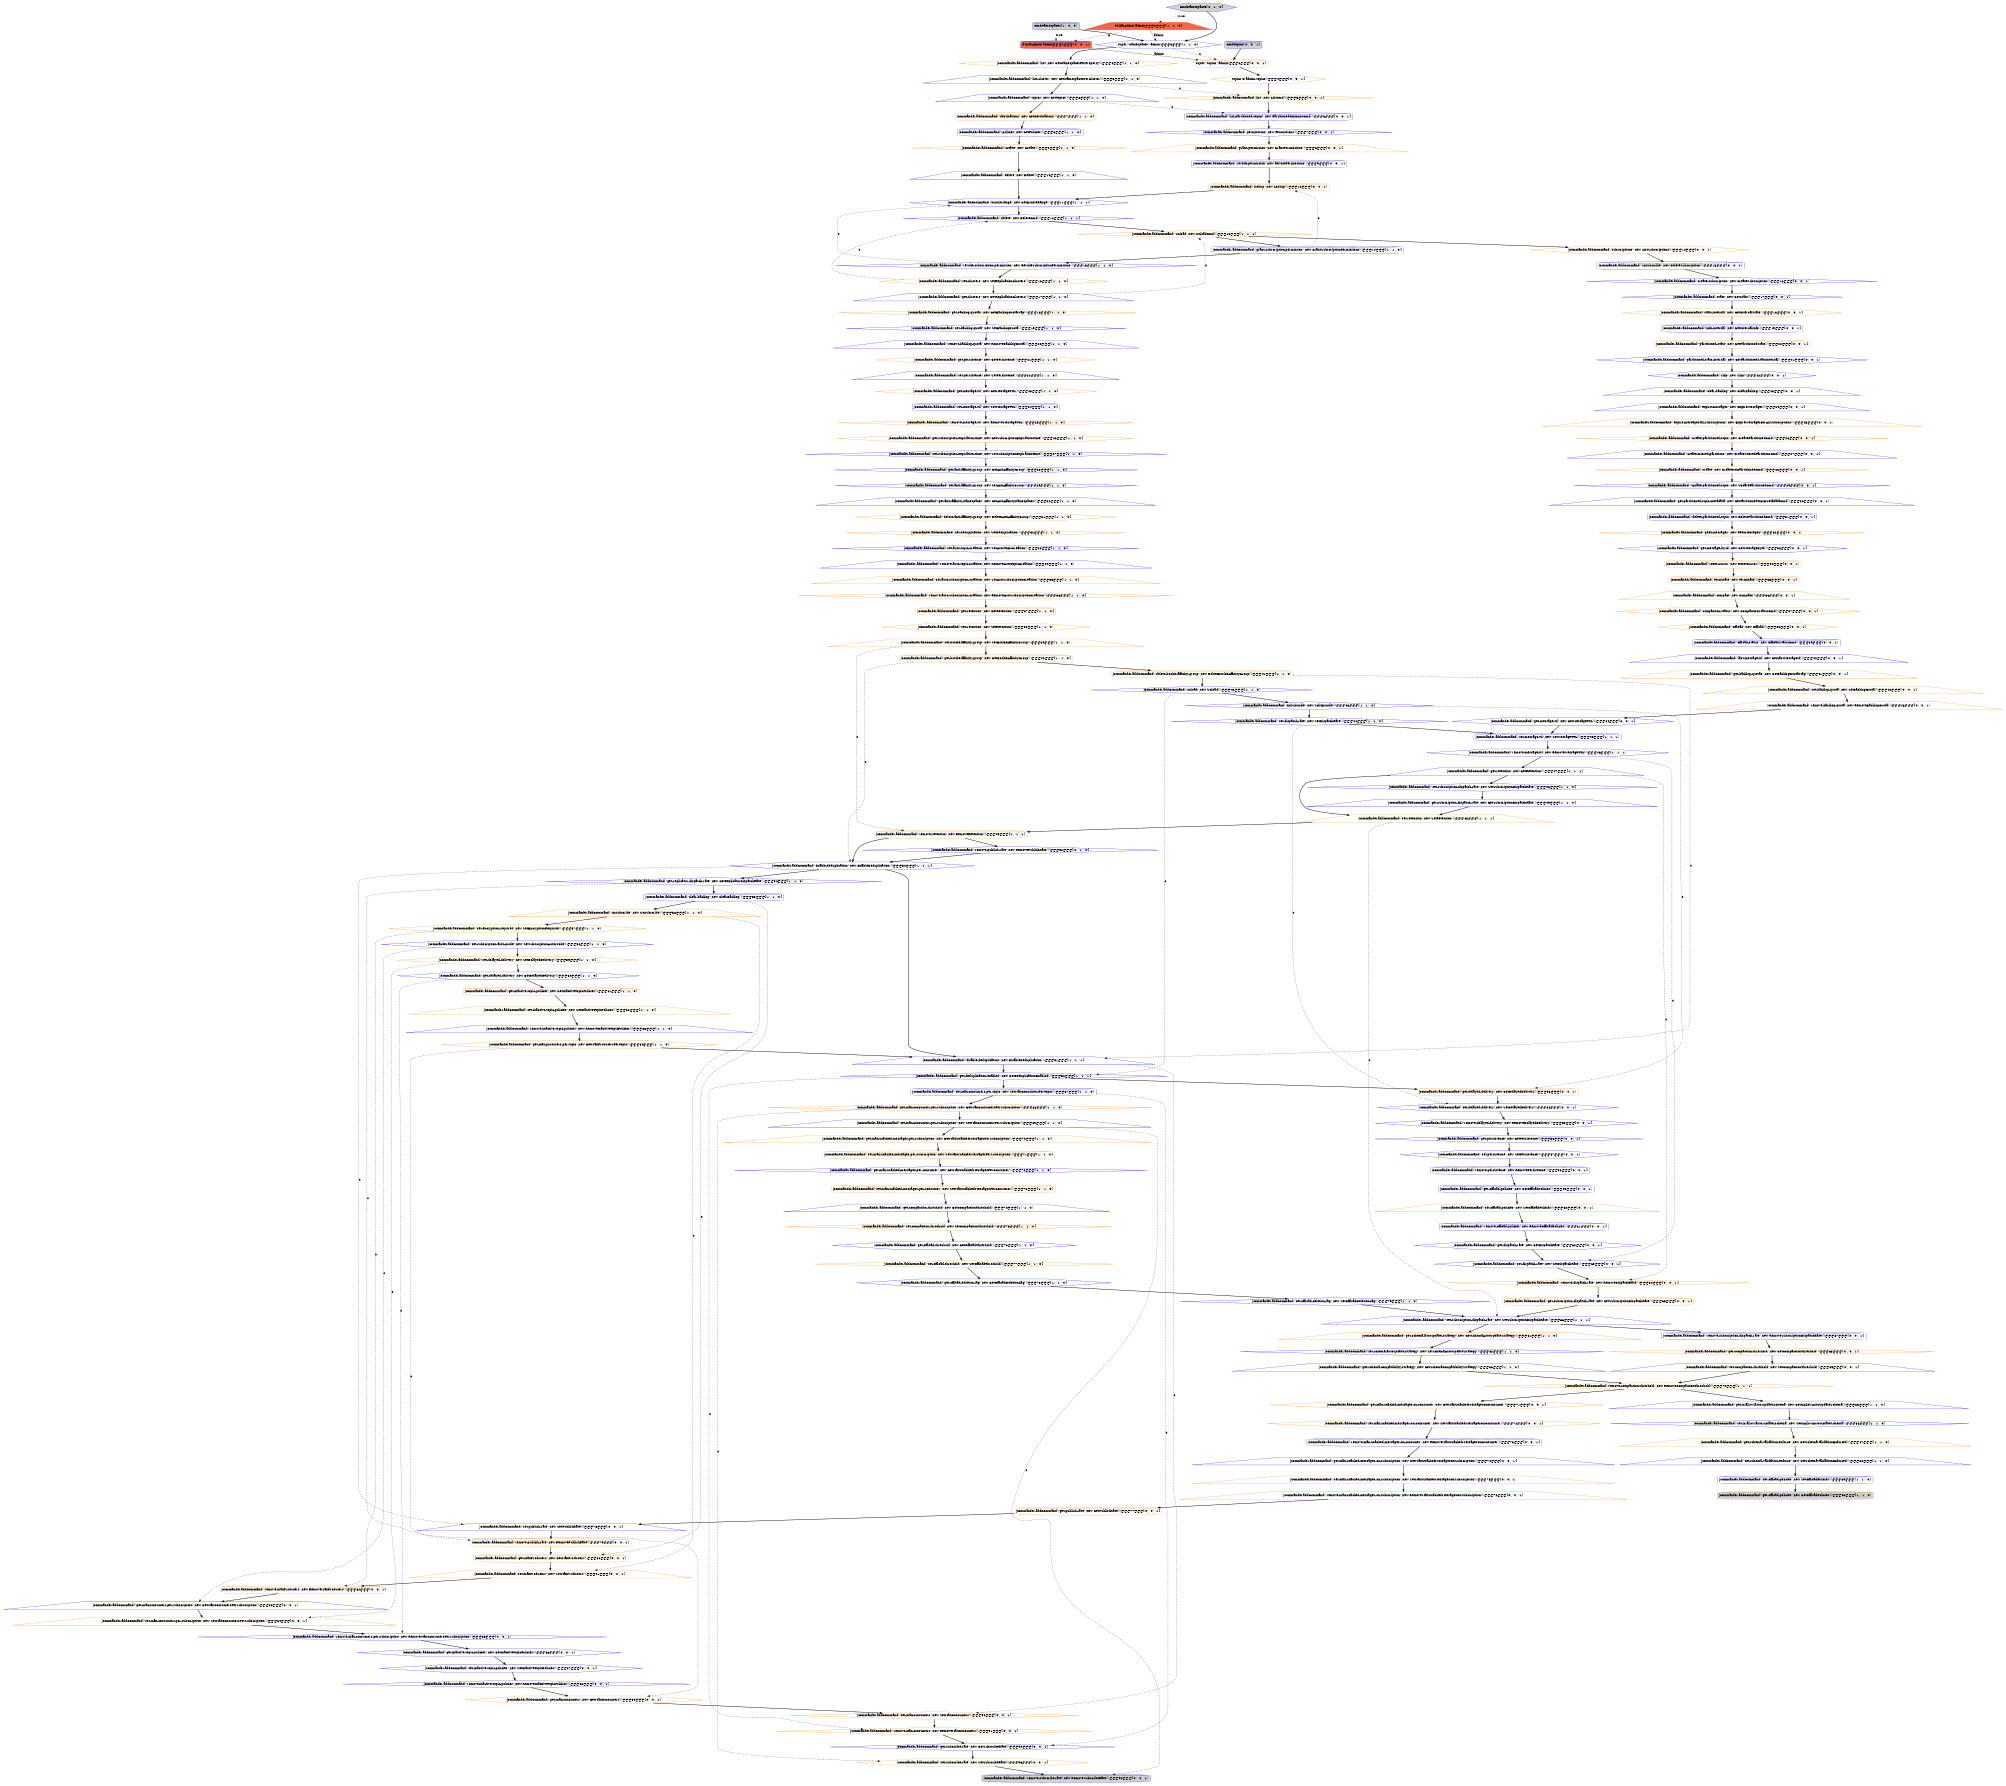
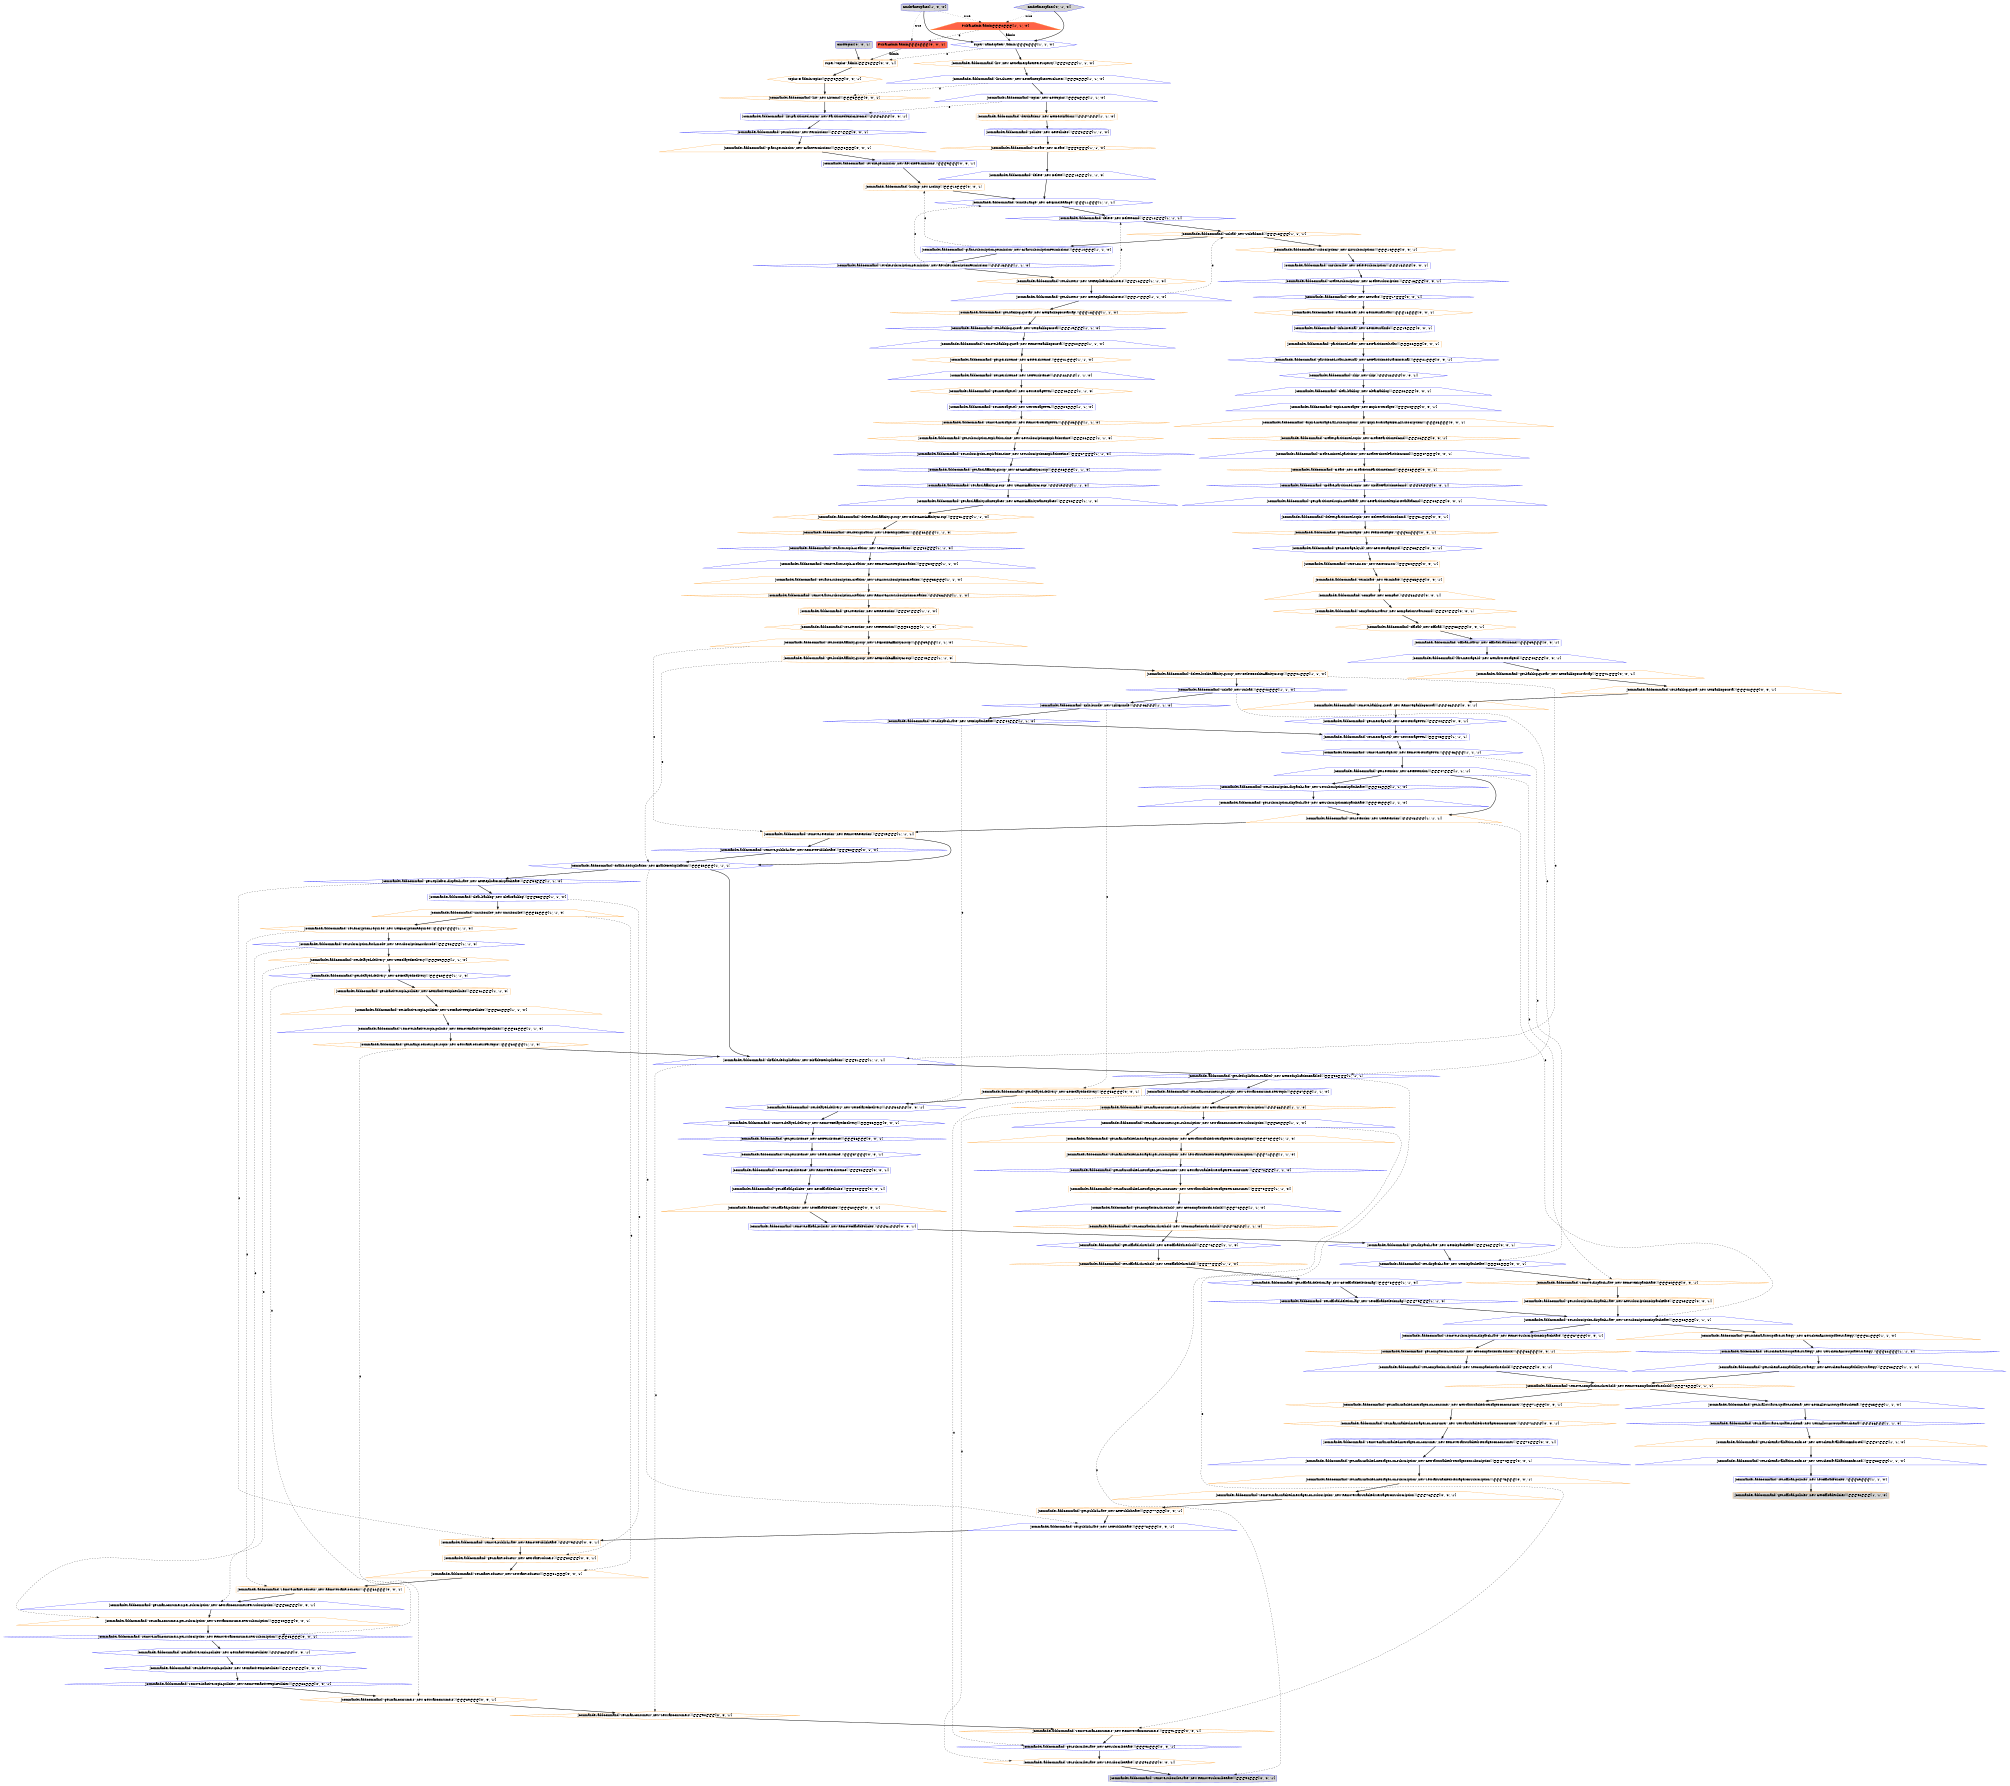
none -> (959, 16)
